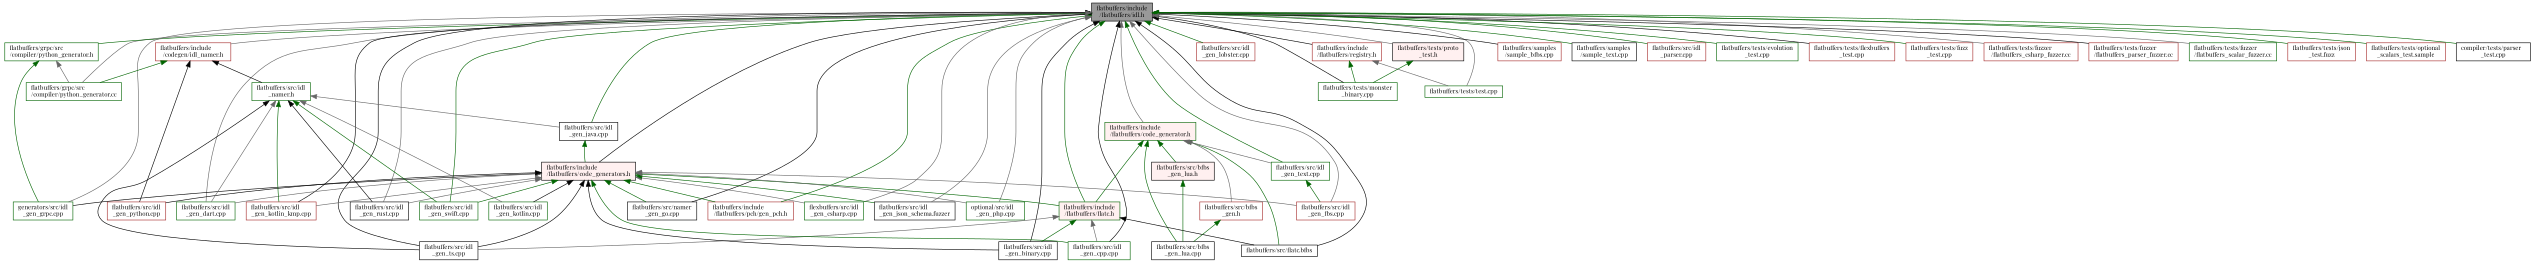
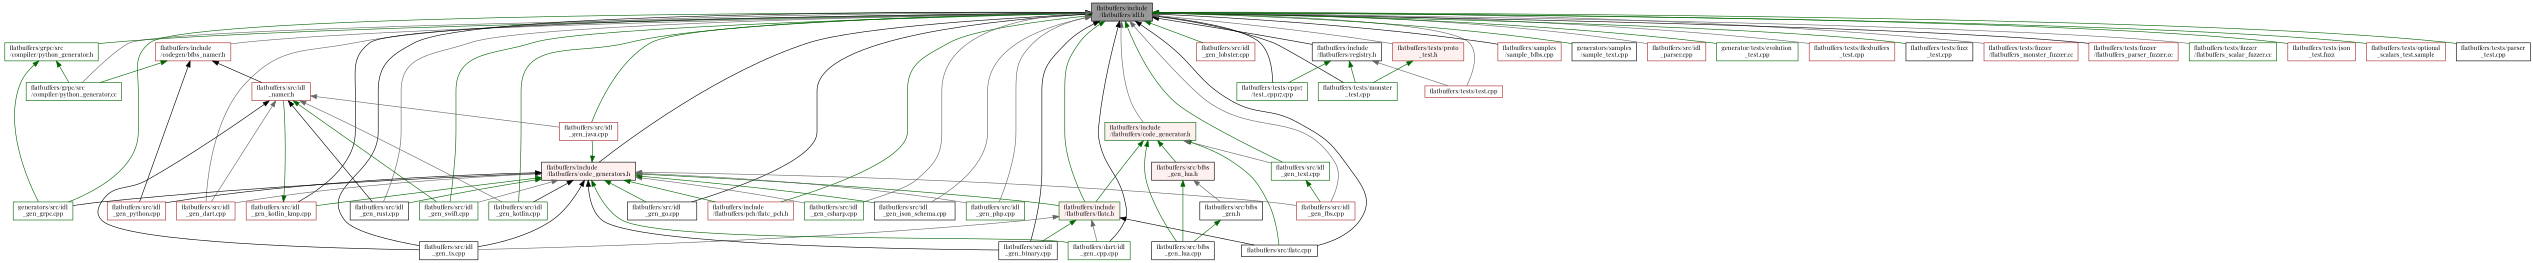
(518, 17) -> (518, 17)
(1404, 20) -> (1404, 20)
(1484, 20) -> (1484, 20)
none -> (649, 39)
(193, 52) -> (193, 52)
(1347, 52) -> (1347, 52)
(1428, 52) -> (1428, 52)
(1604, 52) -> (1604, 52)
(1757, 52) -> (1757, 52)
(1939, 52) -> (1939, 52)
(2031, 52) -> (2031, 52)
(2493, 52) -> (2493, 52)
(64, 74) -> (64, 74)
(281, 92) -> (281, 92)
none -> (1272, 92)
(1358, 92) -> (1358, 92)
(1464, 92) -> (1464, 92)
(589, 131) -> (589, 131)
(277, 154) -> (285, 148)
(585, 154) -> (593, 148)
(1222, 165) -> (1209, 193)
(431, 191) -> (431, 191)
(472, 191) -> (472, 191)
(515, 192) -> (515, 192)
(206, 211) -> (206, 211)
(662, 211) -> (662, 211)
(751, 211) -> (751, 211)
(834, 211) -> (834, 211)
(915, 211) -> (915, 211)
(995, 211) -> (995, 211)
(1231, 211) -> (1231, 211)
(1099, 251) -> (1099, 251)
(1279, 251) -> (1279, 251)
